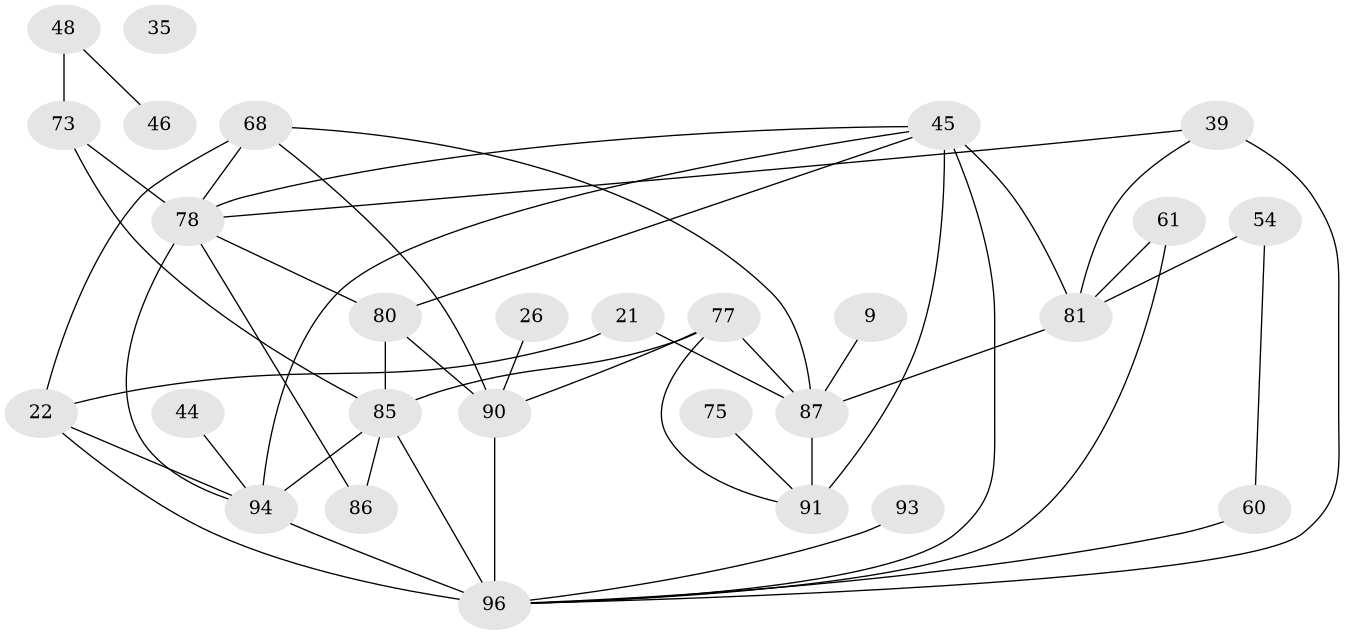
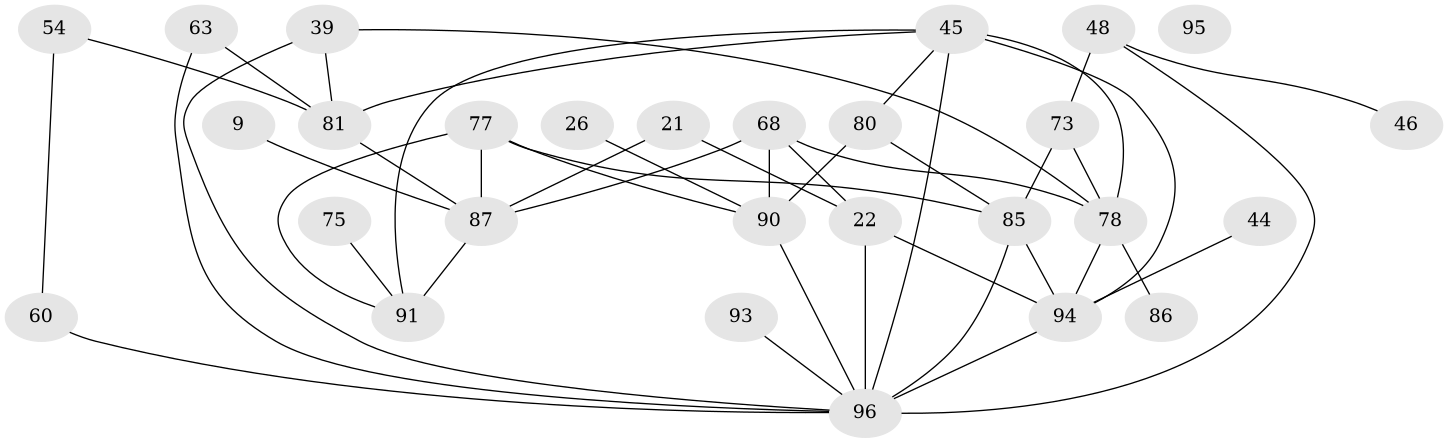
(160, 29) -> (1195, 29)
(1169, 221) -> (201, 29)
(287, 269) -> none
none -> (1256, 314)
(373, 461) -> none
